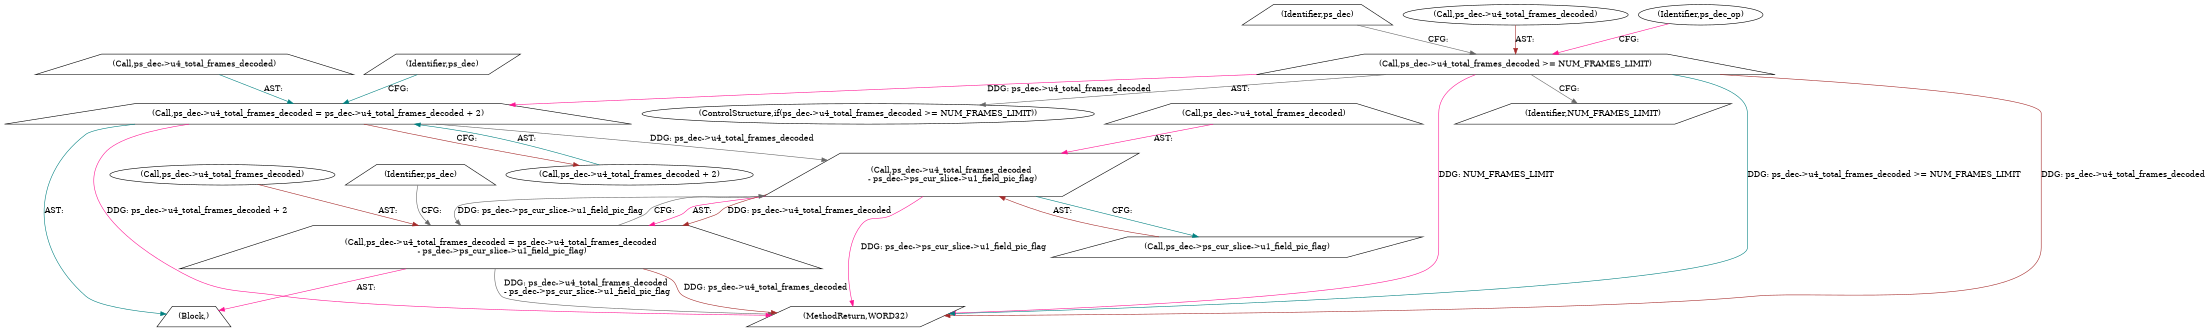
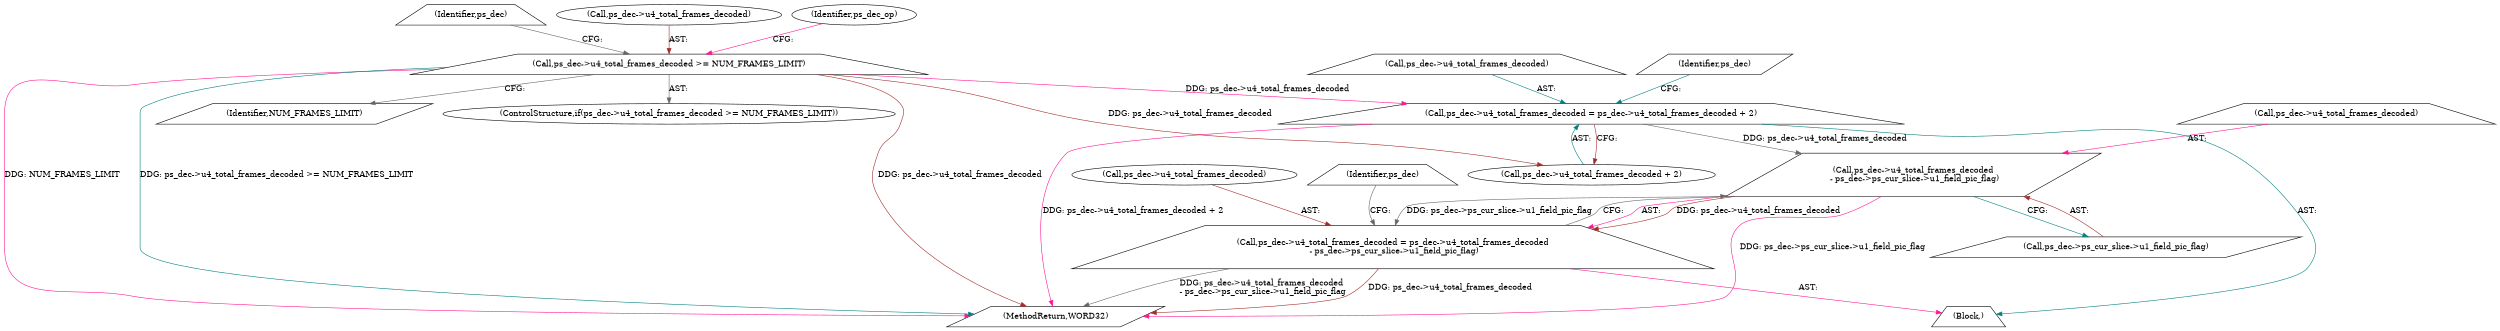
none -> (1181, 133)
